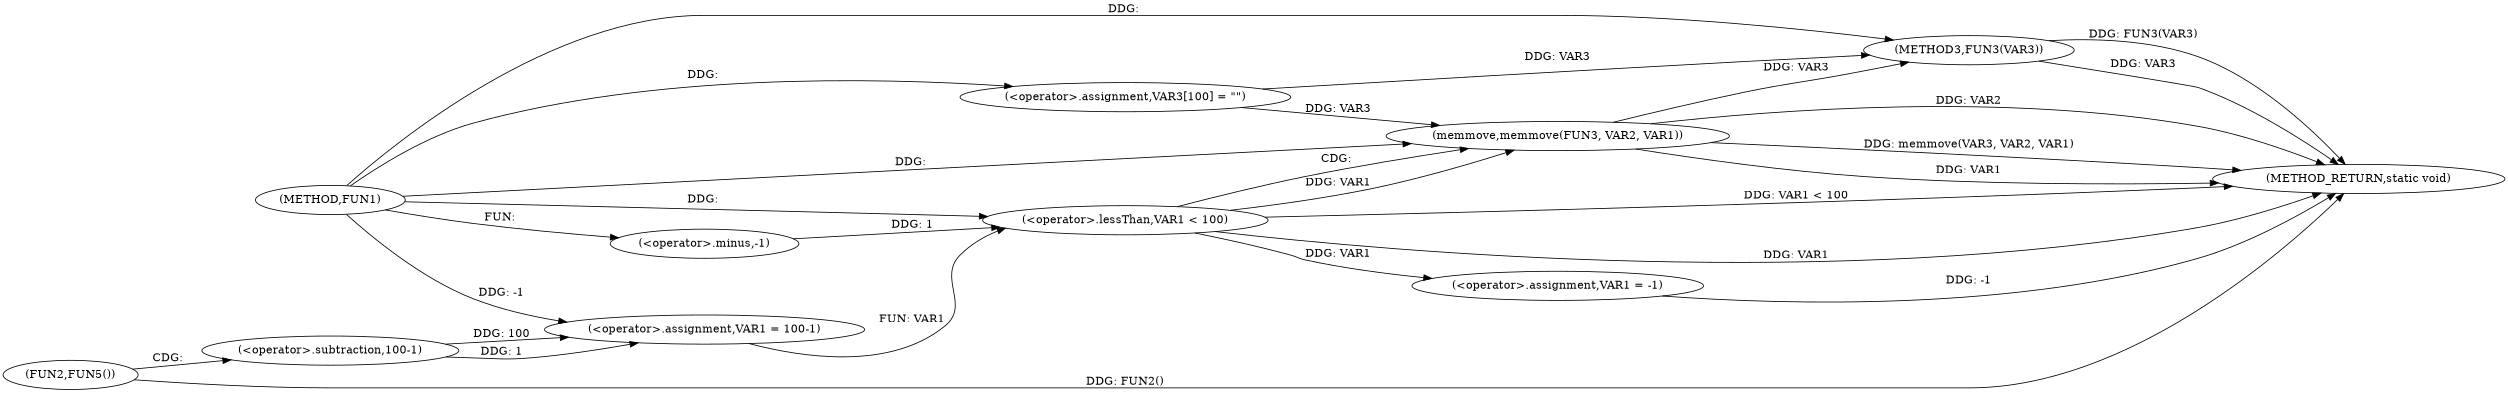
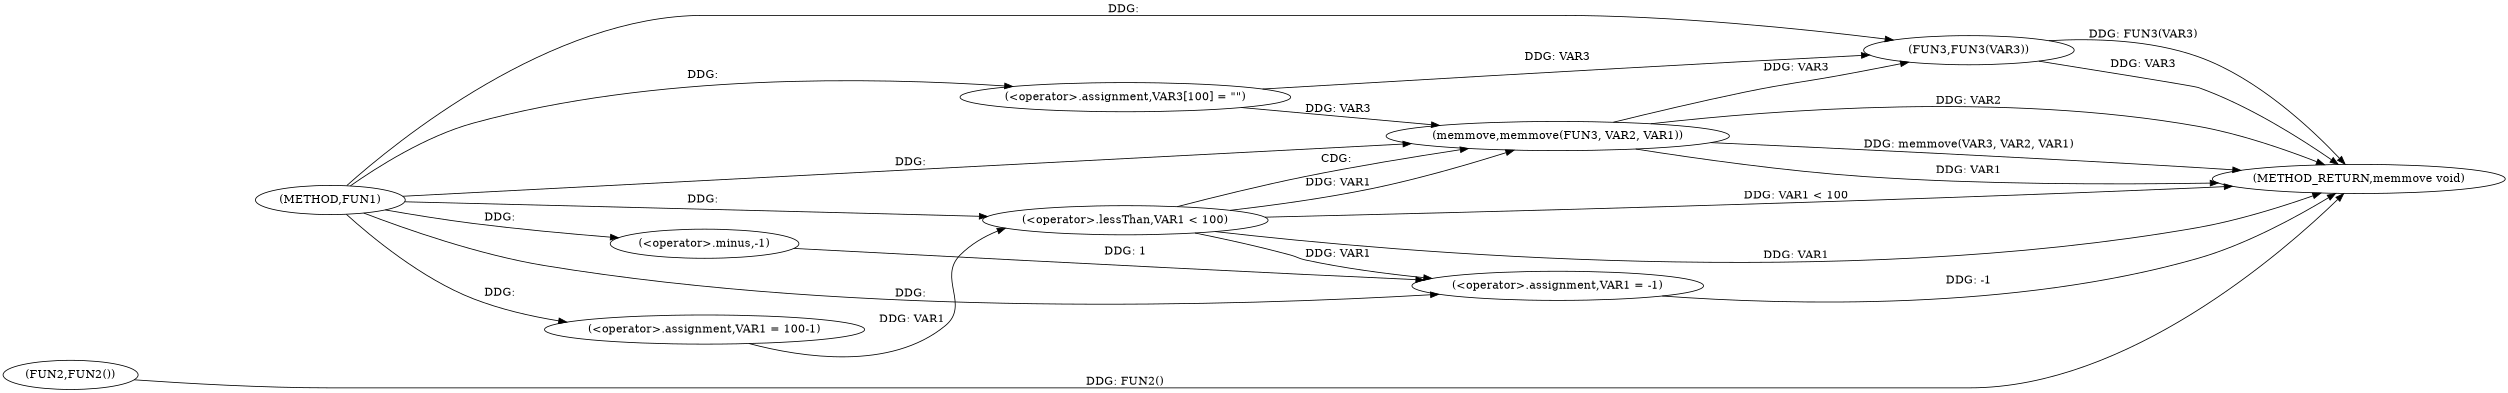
(1969, 50) -> (1969, 50)
(2359, 179) -> (2359, 179)
(502, 217) -> (502, 217)
(892, 233) -> (1105, 265)
(502, 293) -> (502, 293)
none -> (892, 299)
(912, 319) -> (912, 319)
(330, 351) -> none
(71, 375) -> (71, 375)
